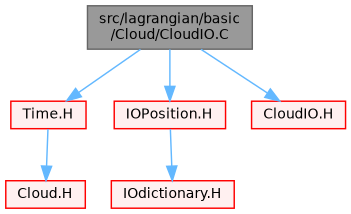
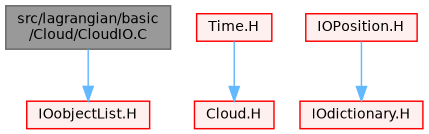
(170, 68) -> none
(110, 71) -> none
(299, 115) -> (88, 115)
